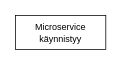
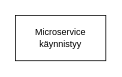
(60, 32) -> (60, 38)
